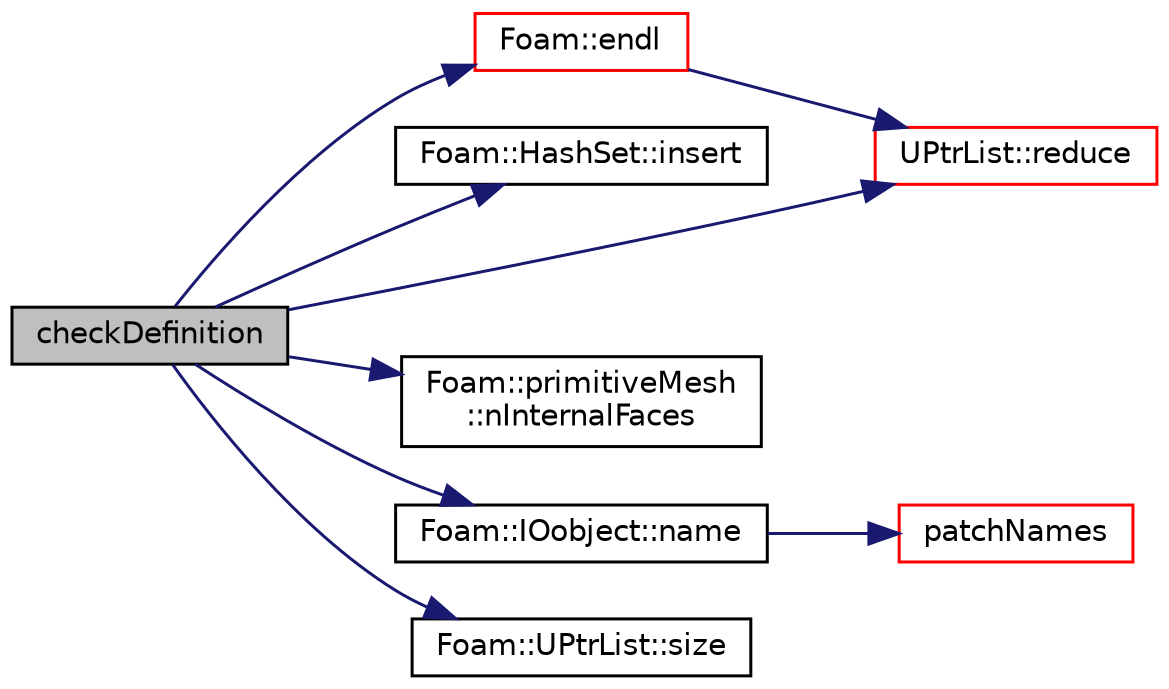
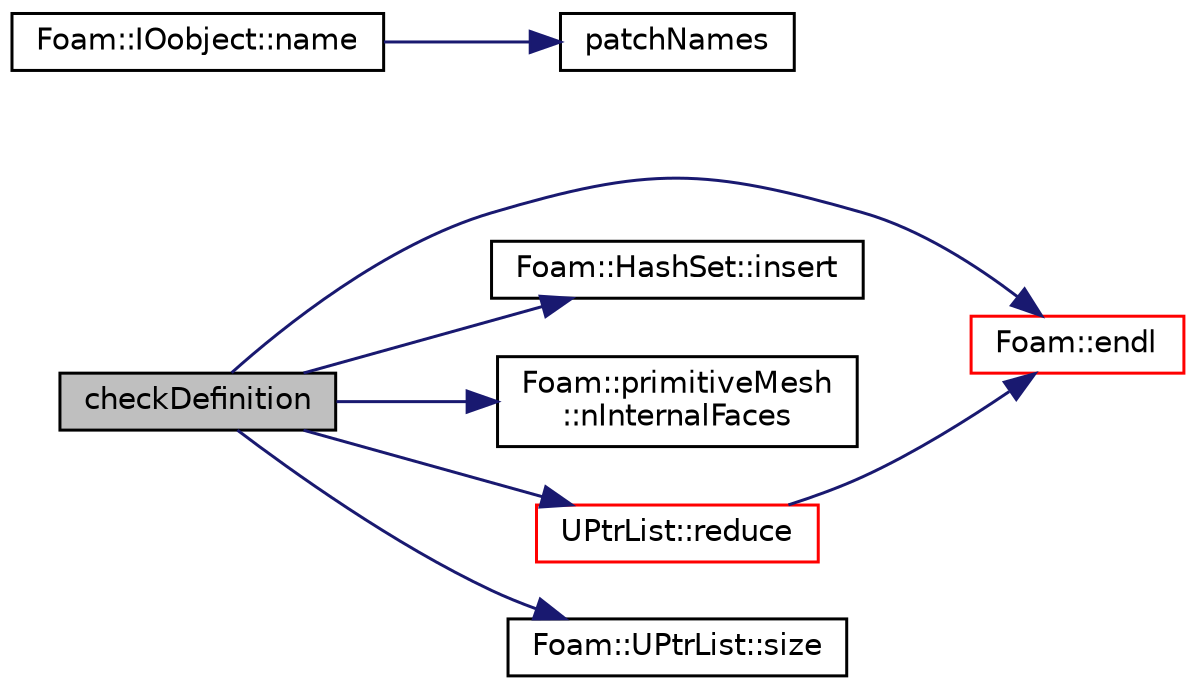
(782, 95) -> (903, 457)
(316, 437) -> none
(1016, 534) -> (677, 42)
